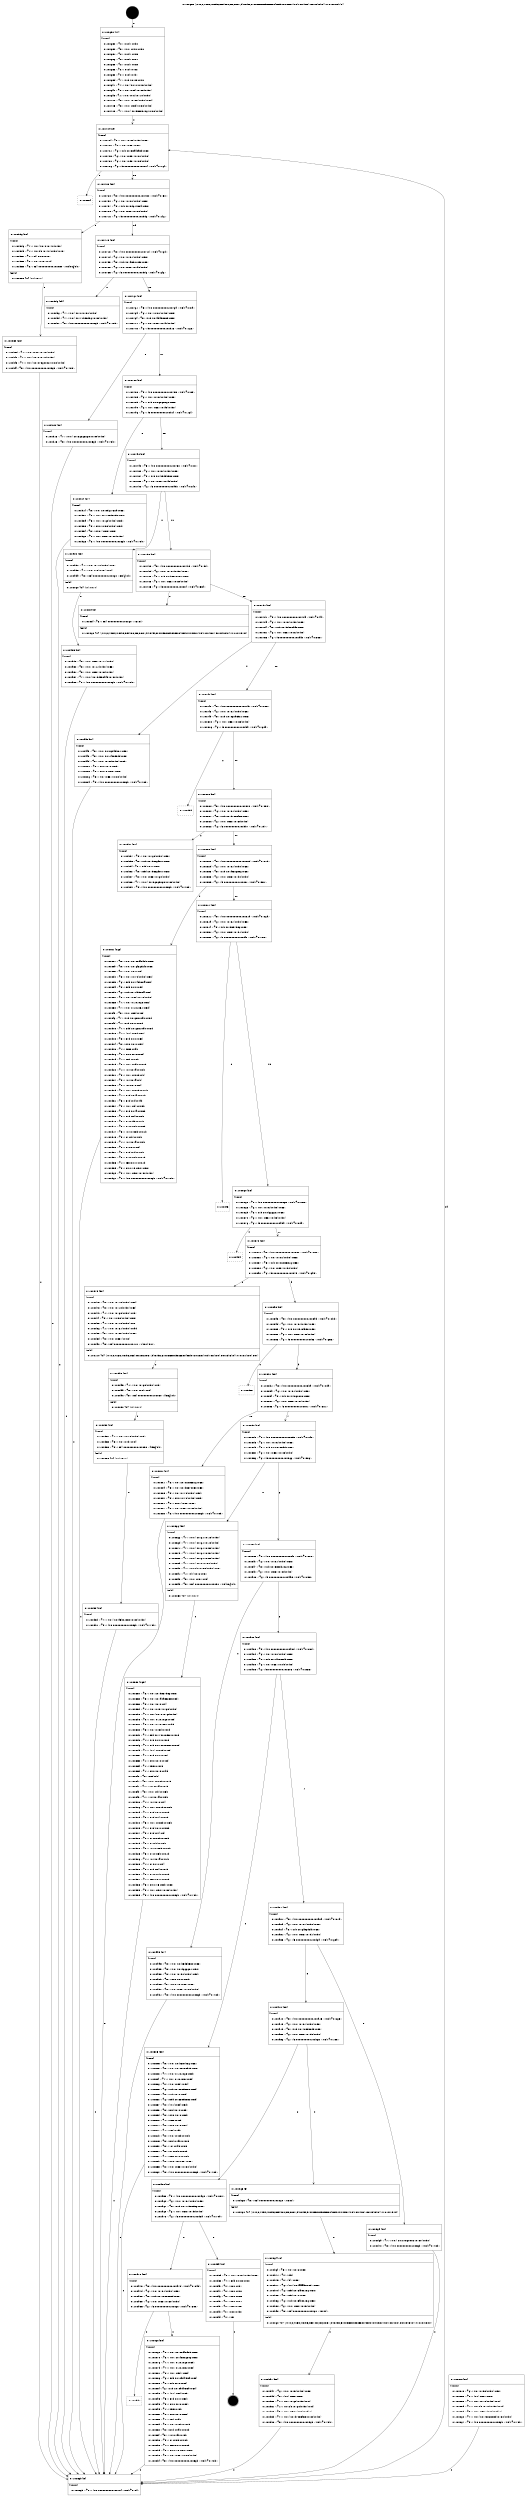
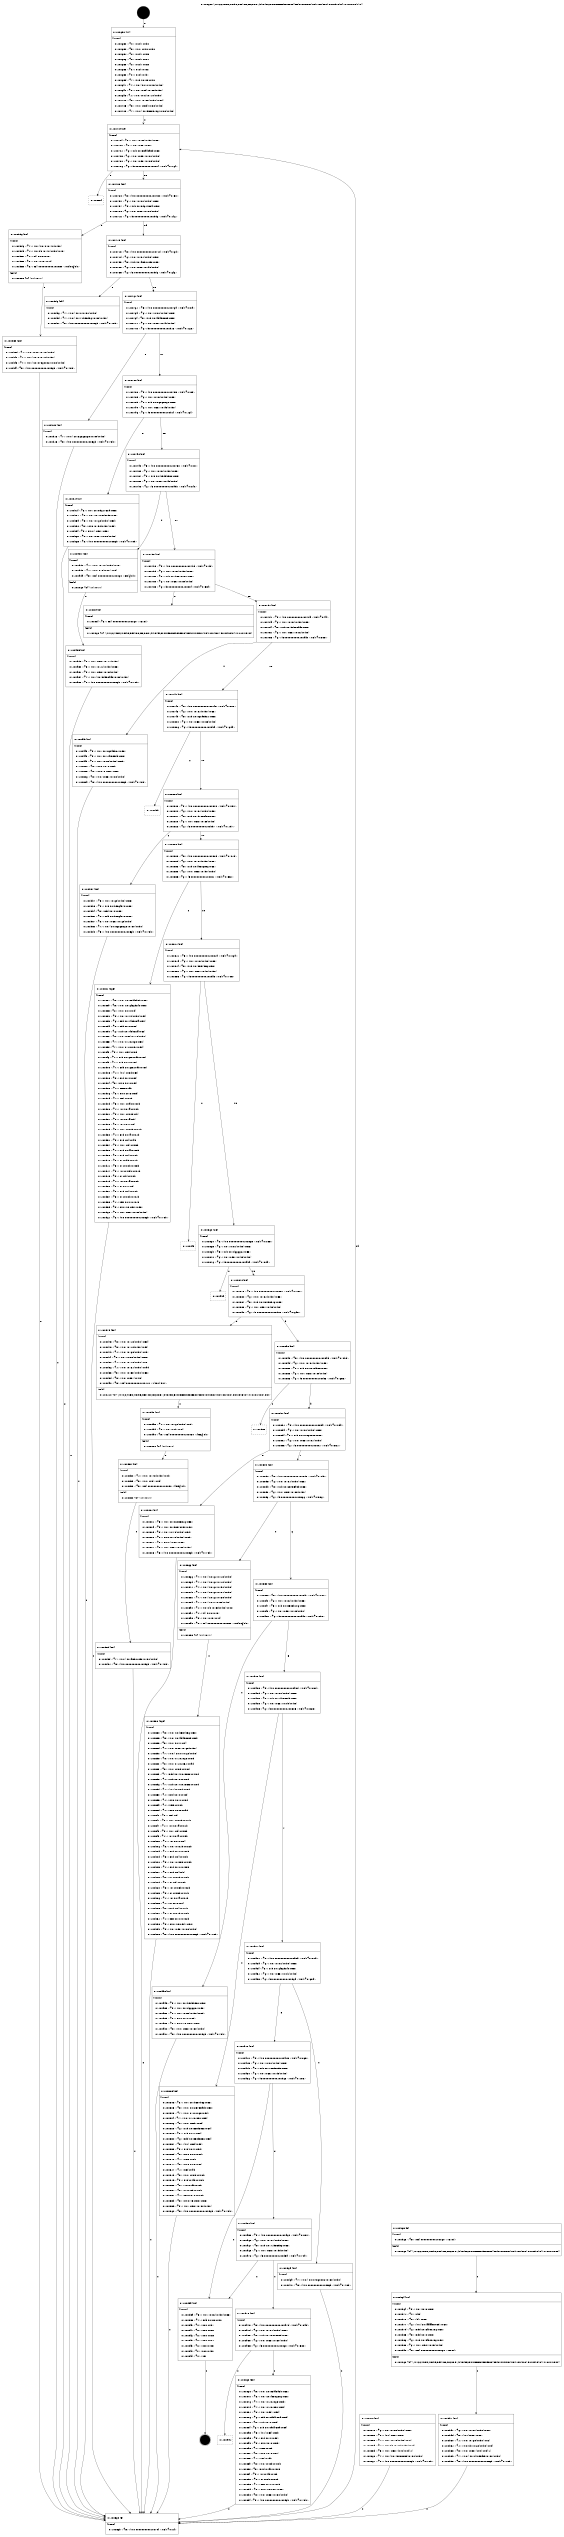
(251, 1416) -> (263, 1455)
none -> (85, 1730)
(310, 2113) -> (245, 2192)
